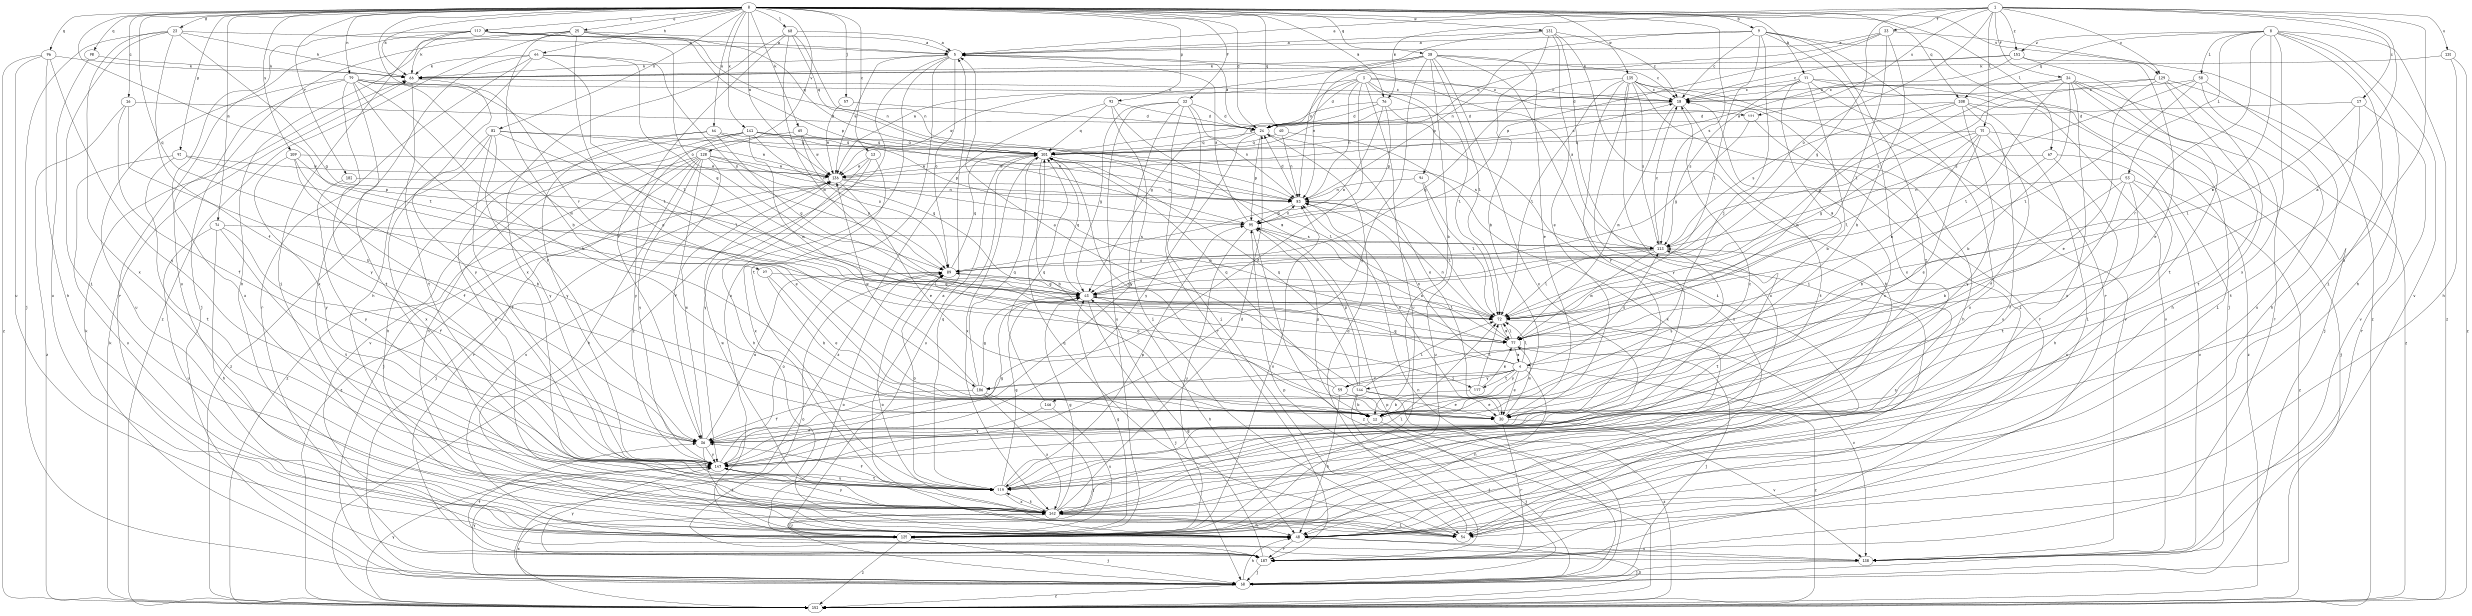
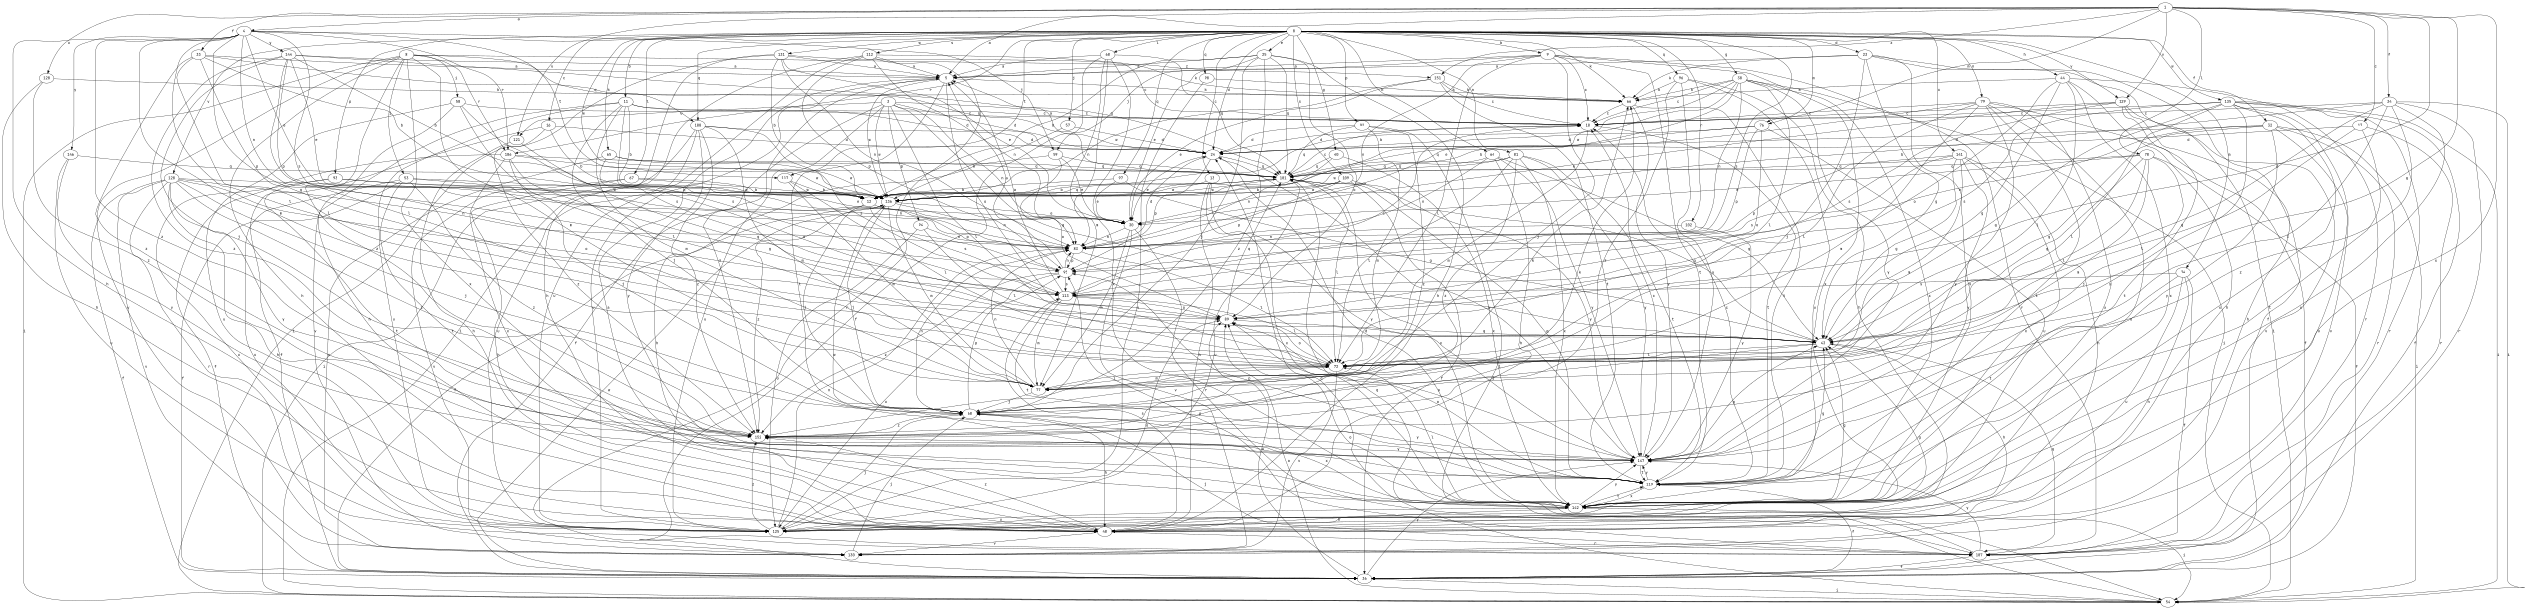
(1516, 354) -> (458, 271)
